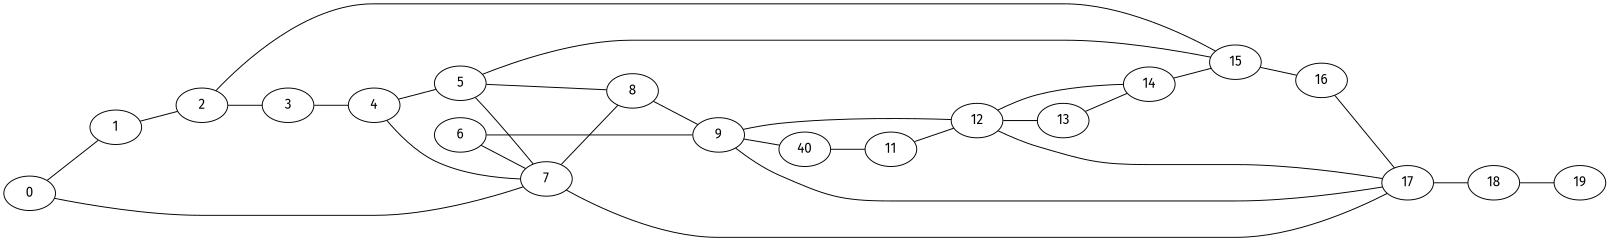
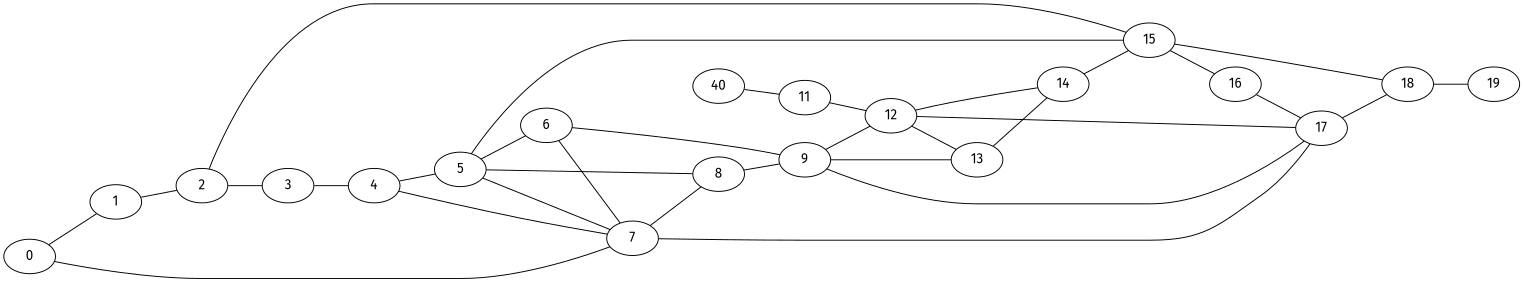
none -> (1279, 61)
(762, 142) -> (891, 160)
none -> (503, 147)
